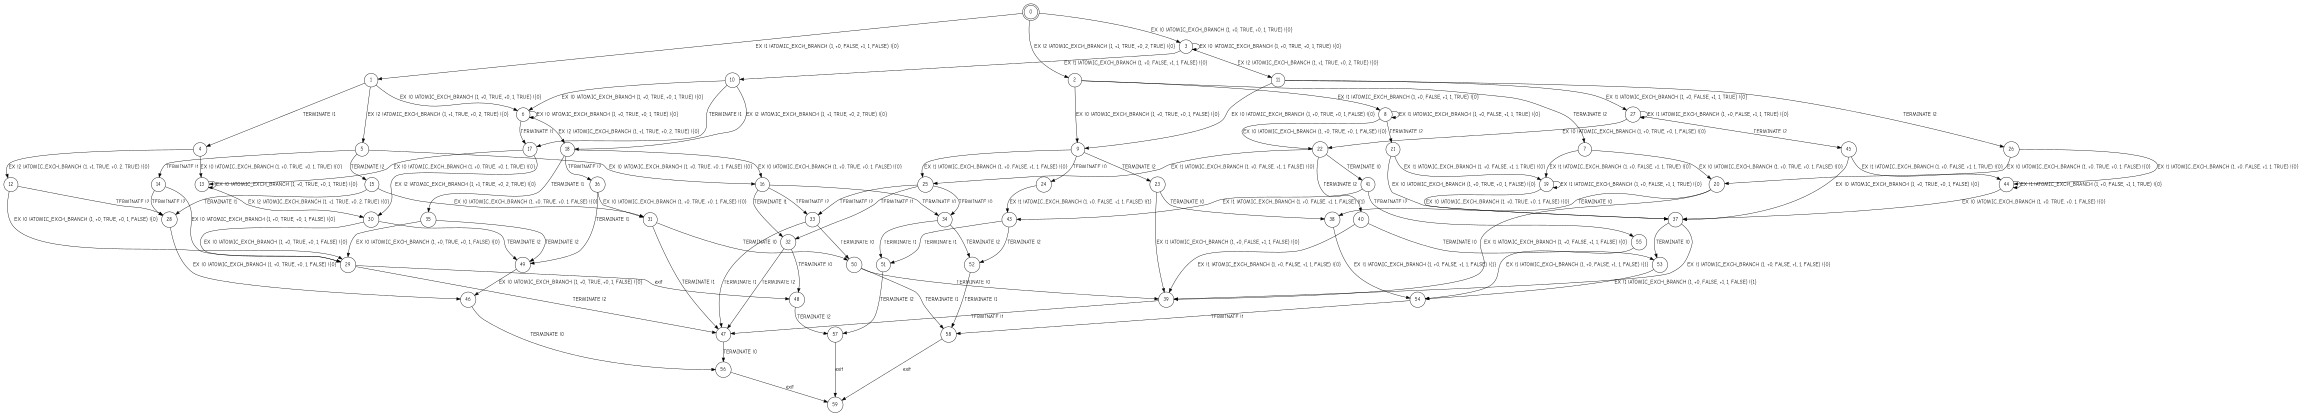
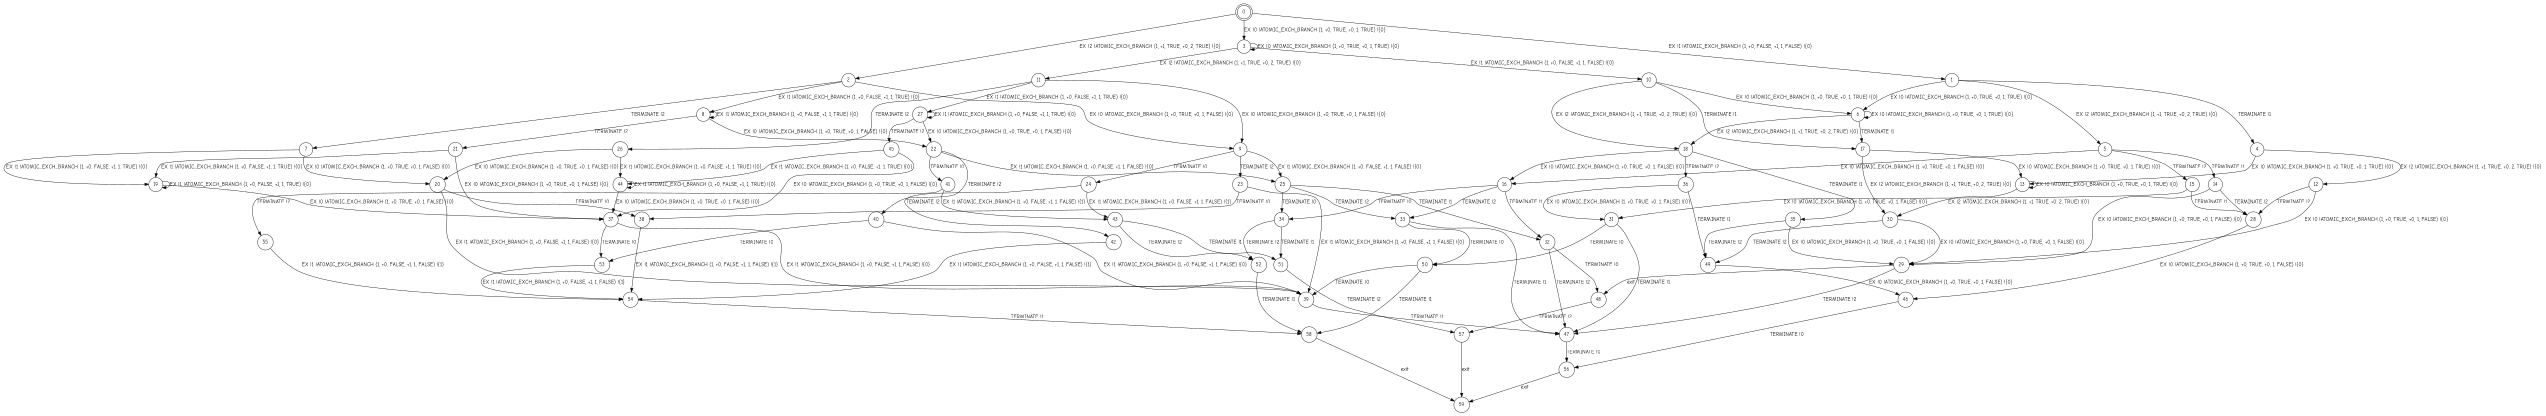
none -> (1114, 242)
